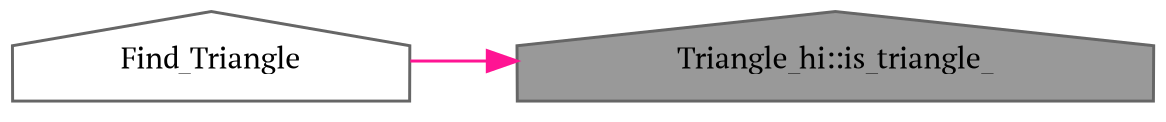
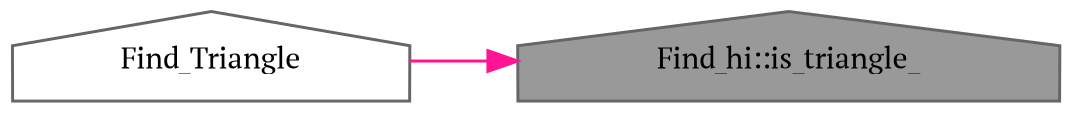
(835, 61) -> (789, 61)
